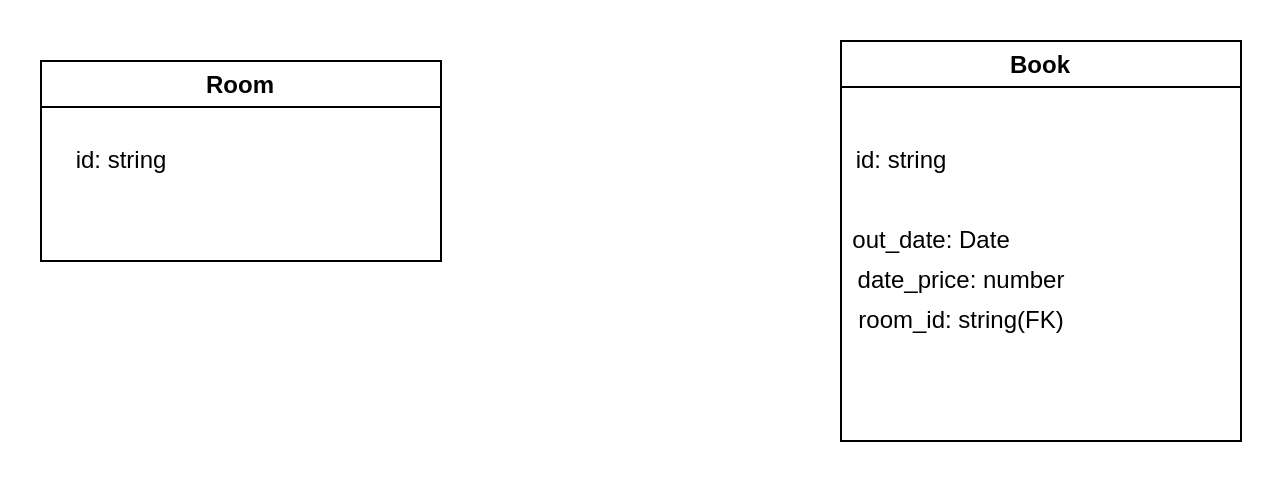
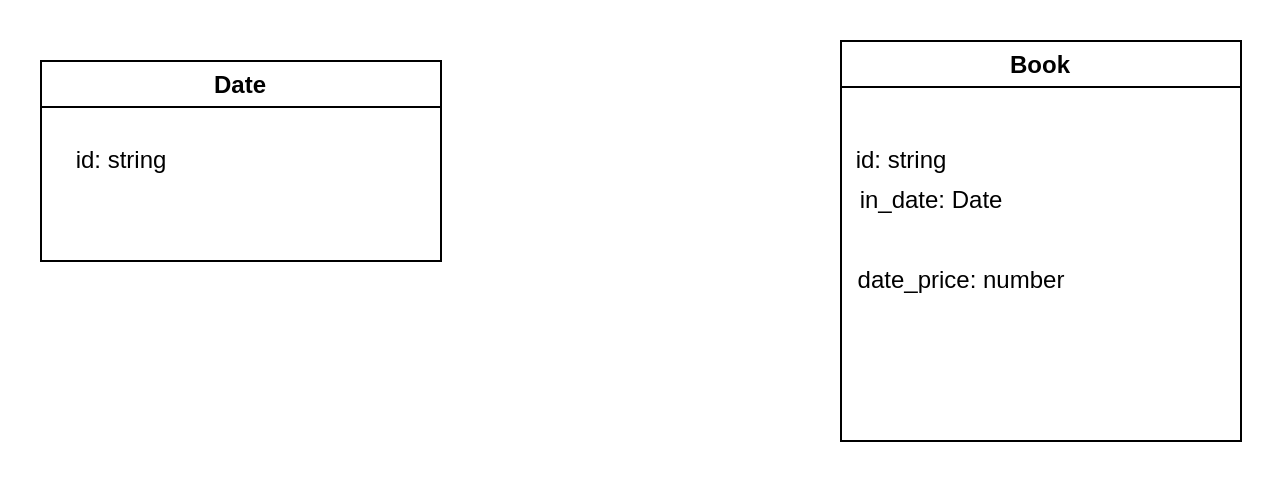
(240, 85) -> (240, 85)
none -> (931, 201)
(931, 241) -> none
(961, 321) -> none
